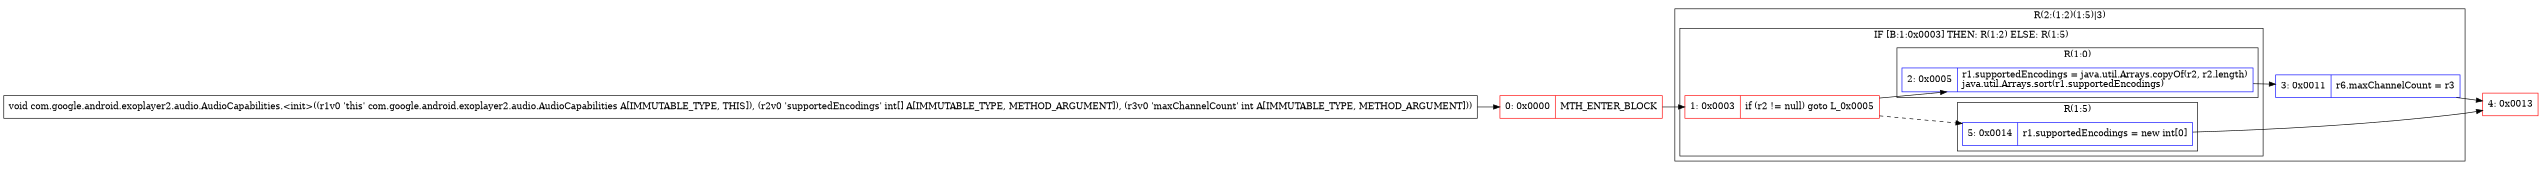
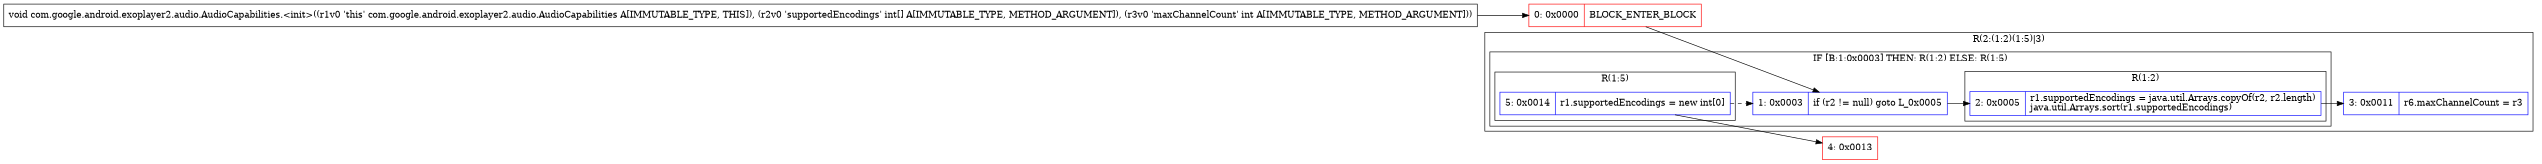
(2078, 55) -> (2145, 79)
(2469, 99) -> none
(1609, 107) -> (1643, 15)
(1782, 107) -> (1850, 103)
(1918, 119) -> (1739, 103)
